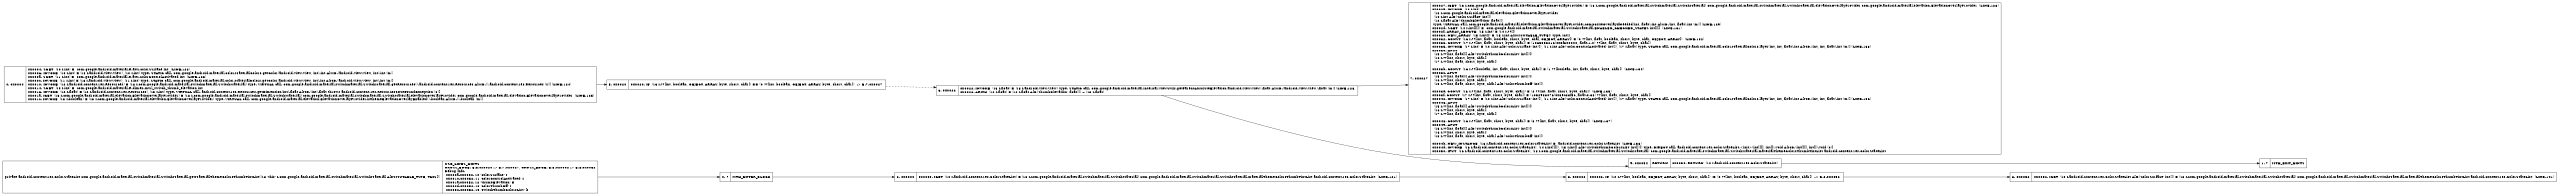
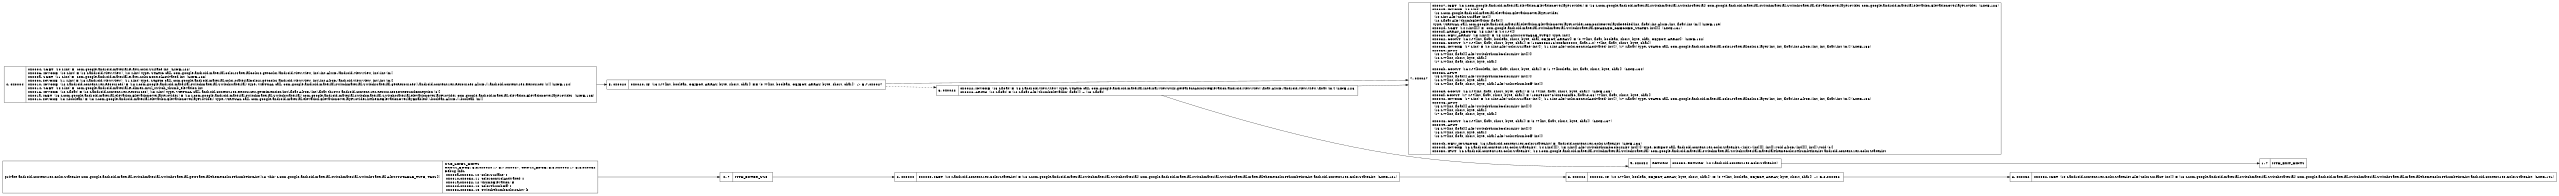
none -> (1146, 82)
(752, 177) -> (752, 177)
